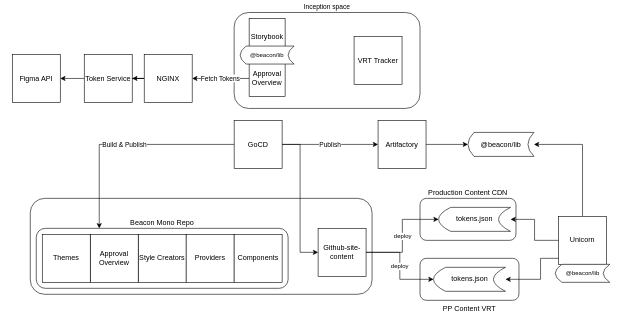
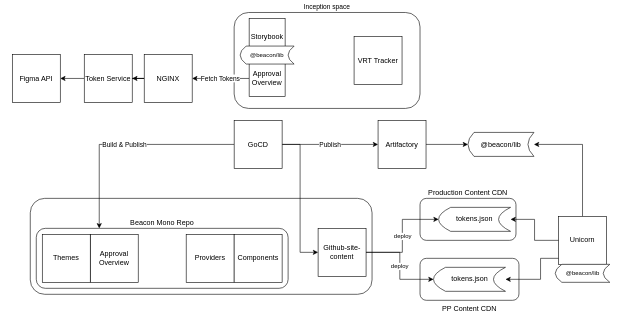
(162, 258) -> none
(470, 309) -> (470, 309)
